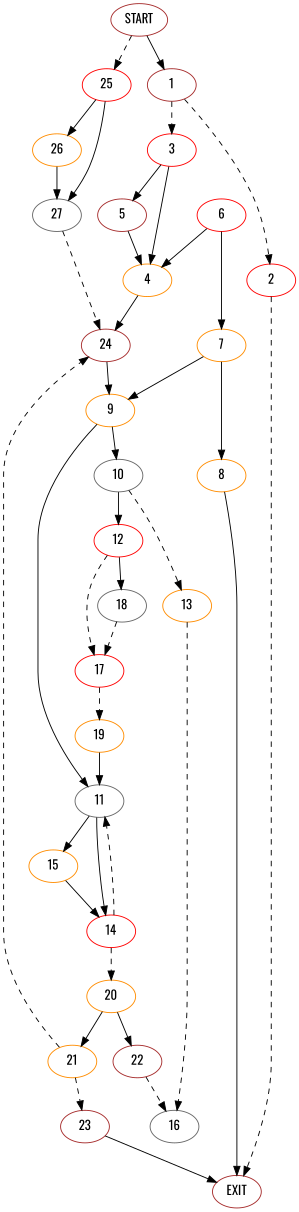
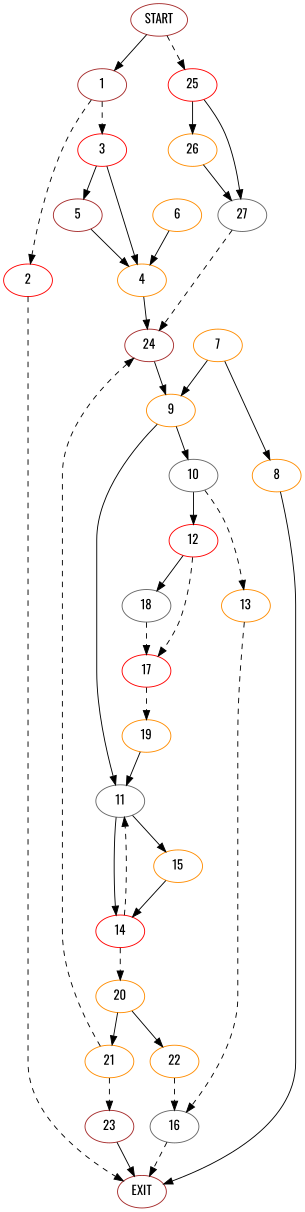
(222, 215) -> (177, 215)
(222, 276) -> none
(137, 1061) -> (175, 1061)
none -> (160, 1155)
